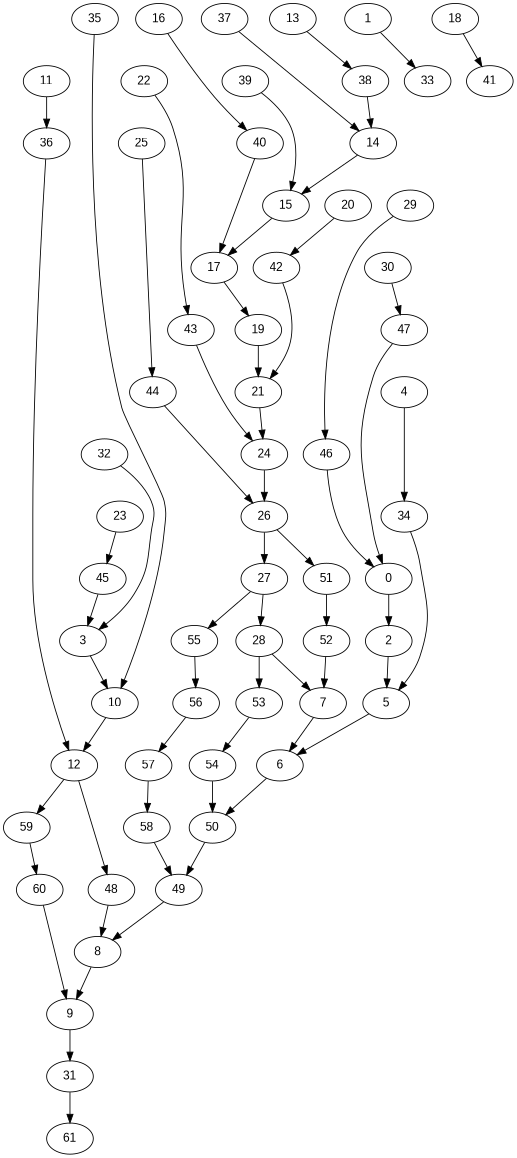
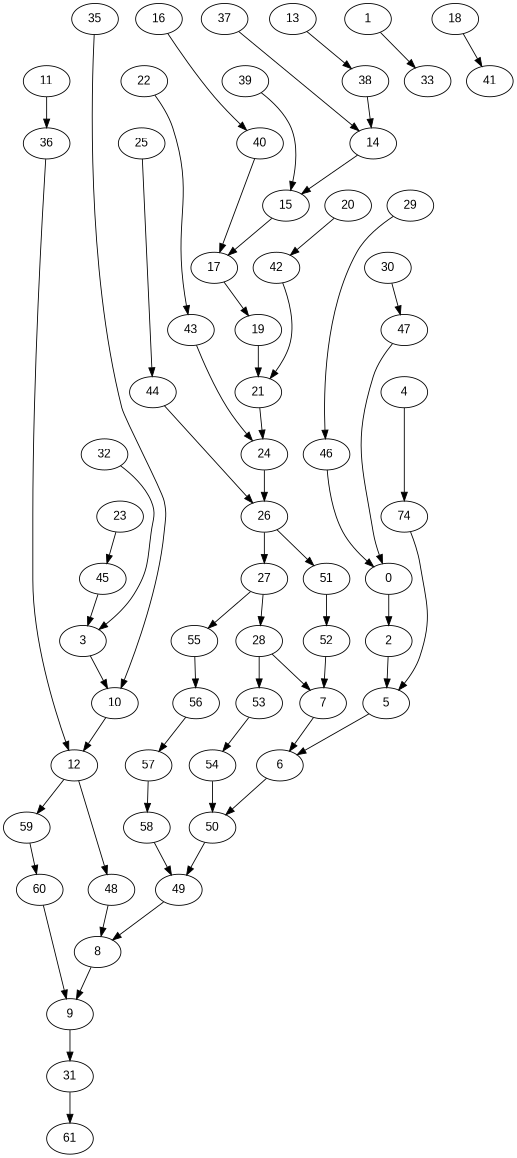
(404, 517) -> (404, 517)
